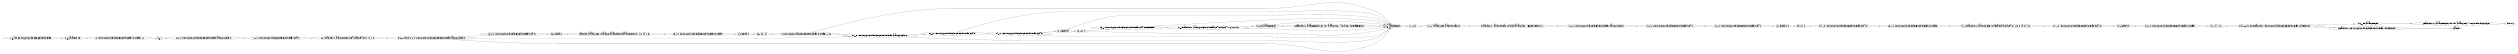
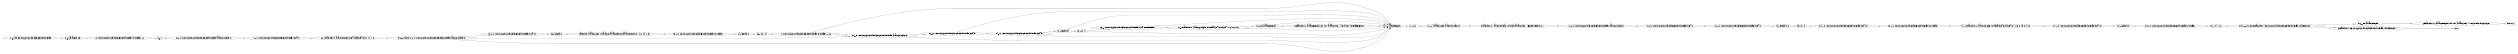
(2457, 28) -> (2457, 28)
